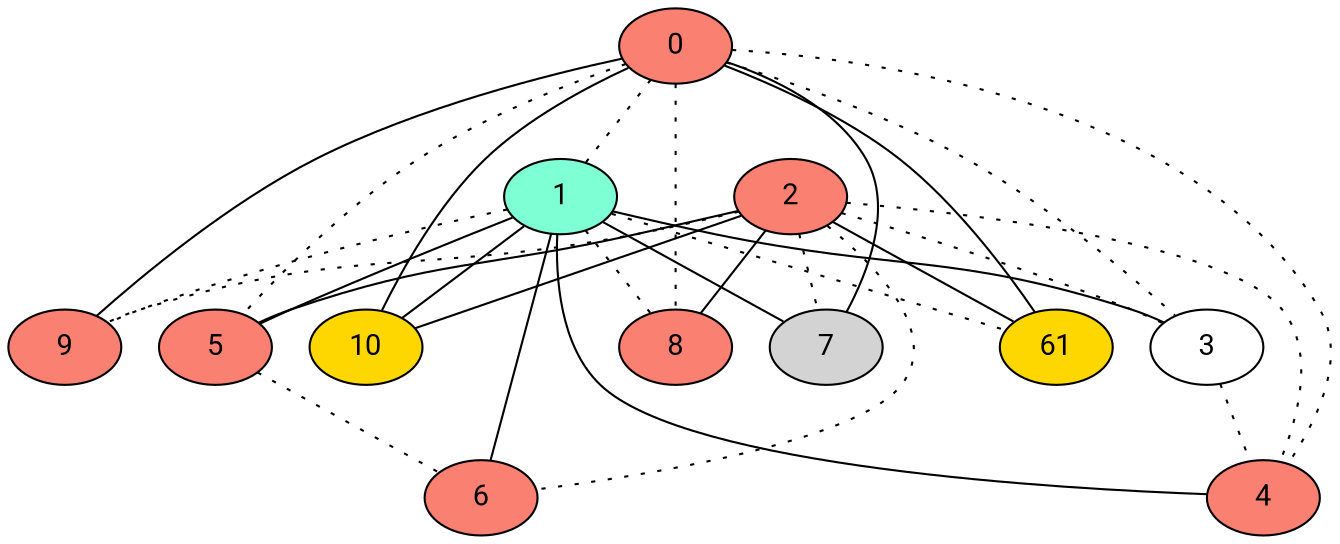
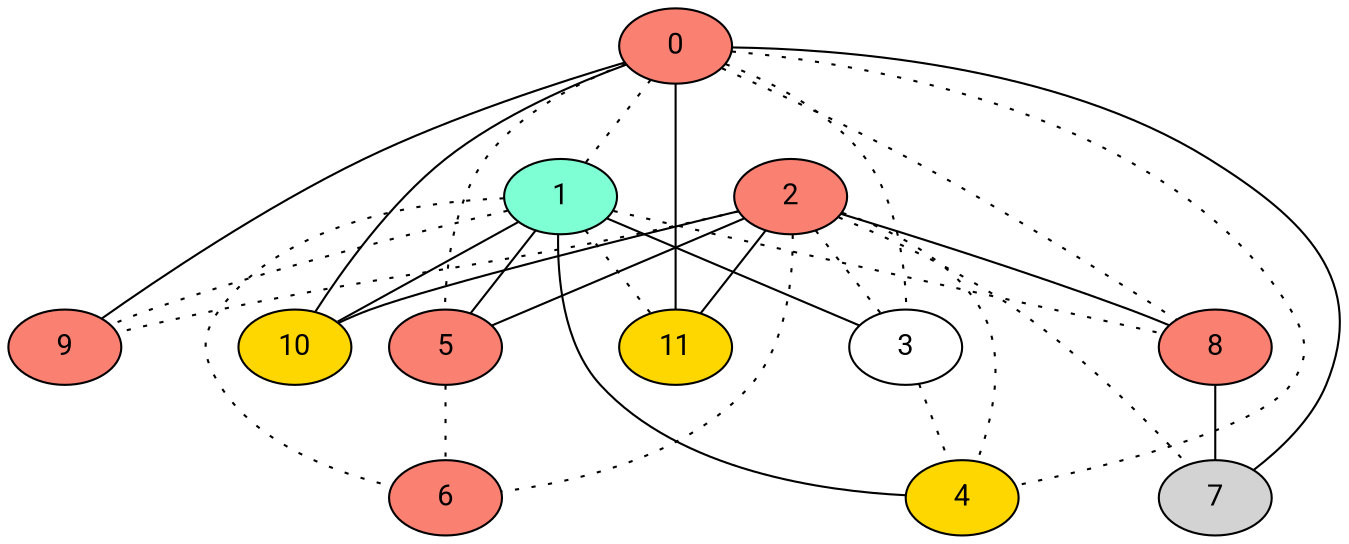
(693, 272) -> (1215, 415)
(521, 347) -> (207, 337)
(1056, 347) -> (676, 347)
(1263, 498) -> (962, 498)
